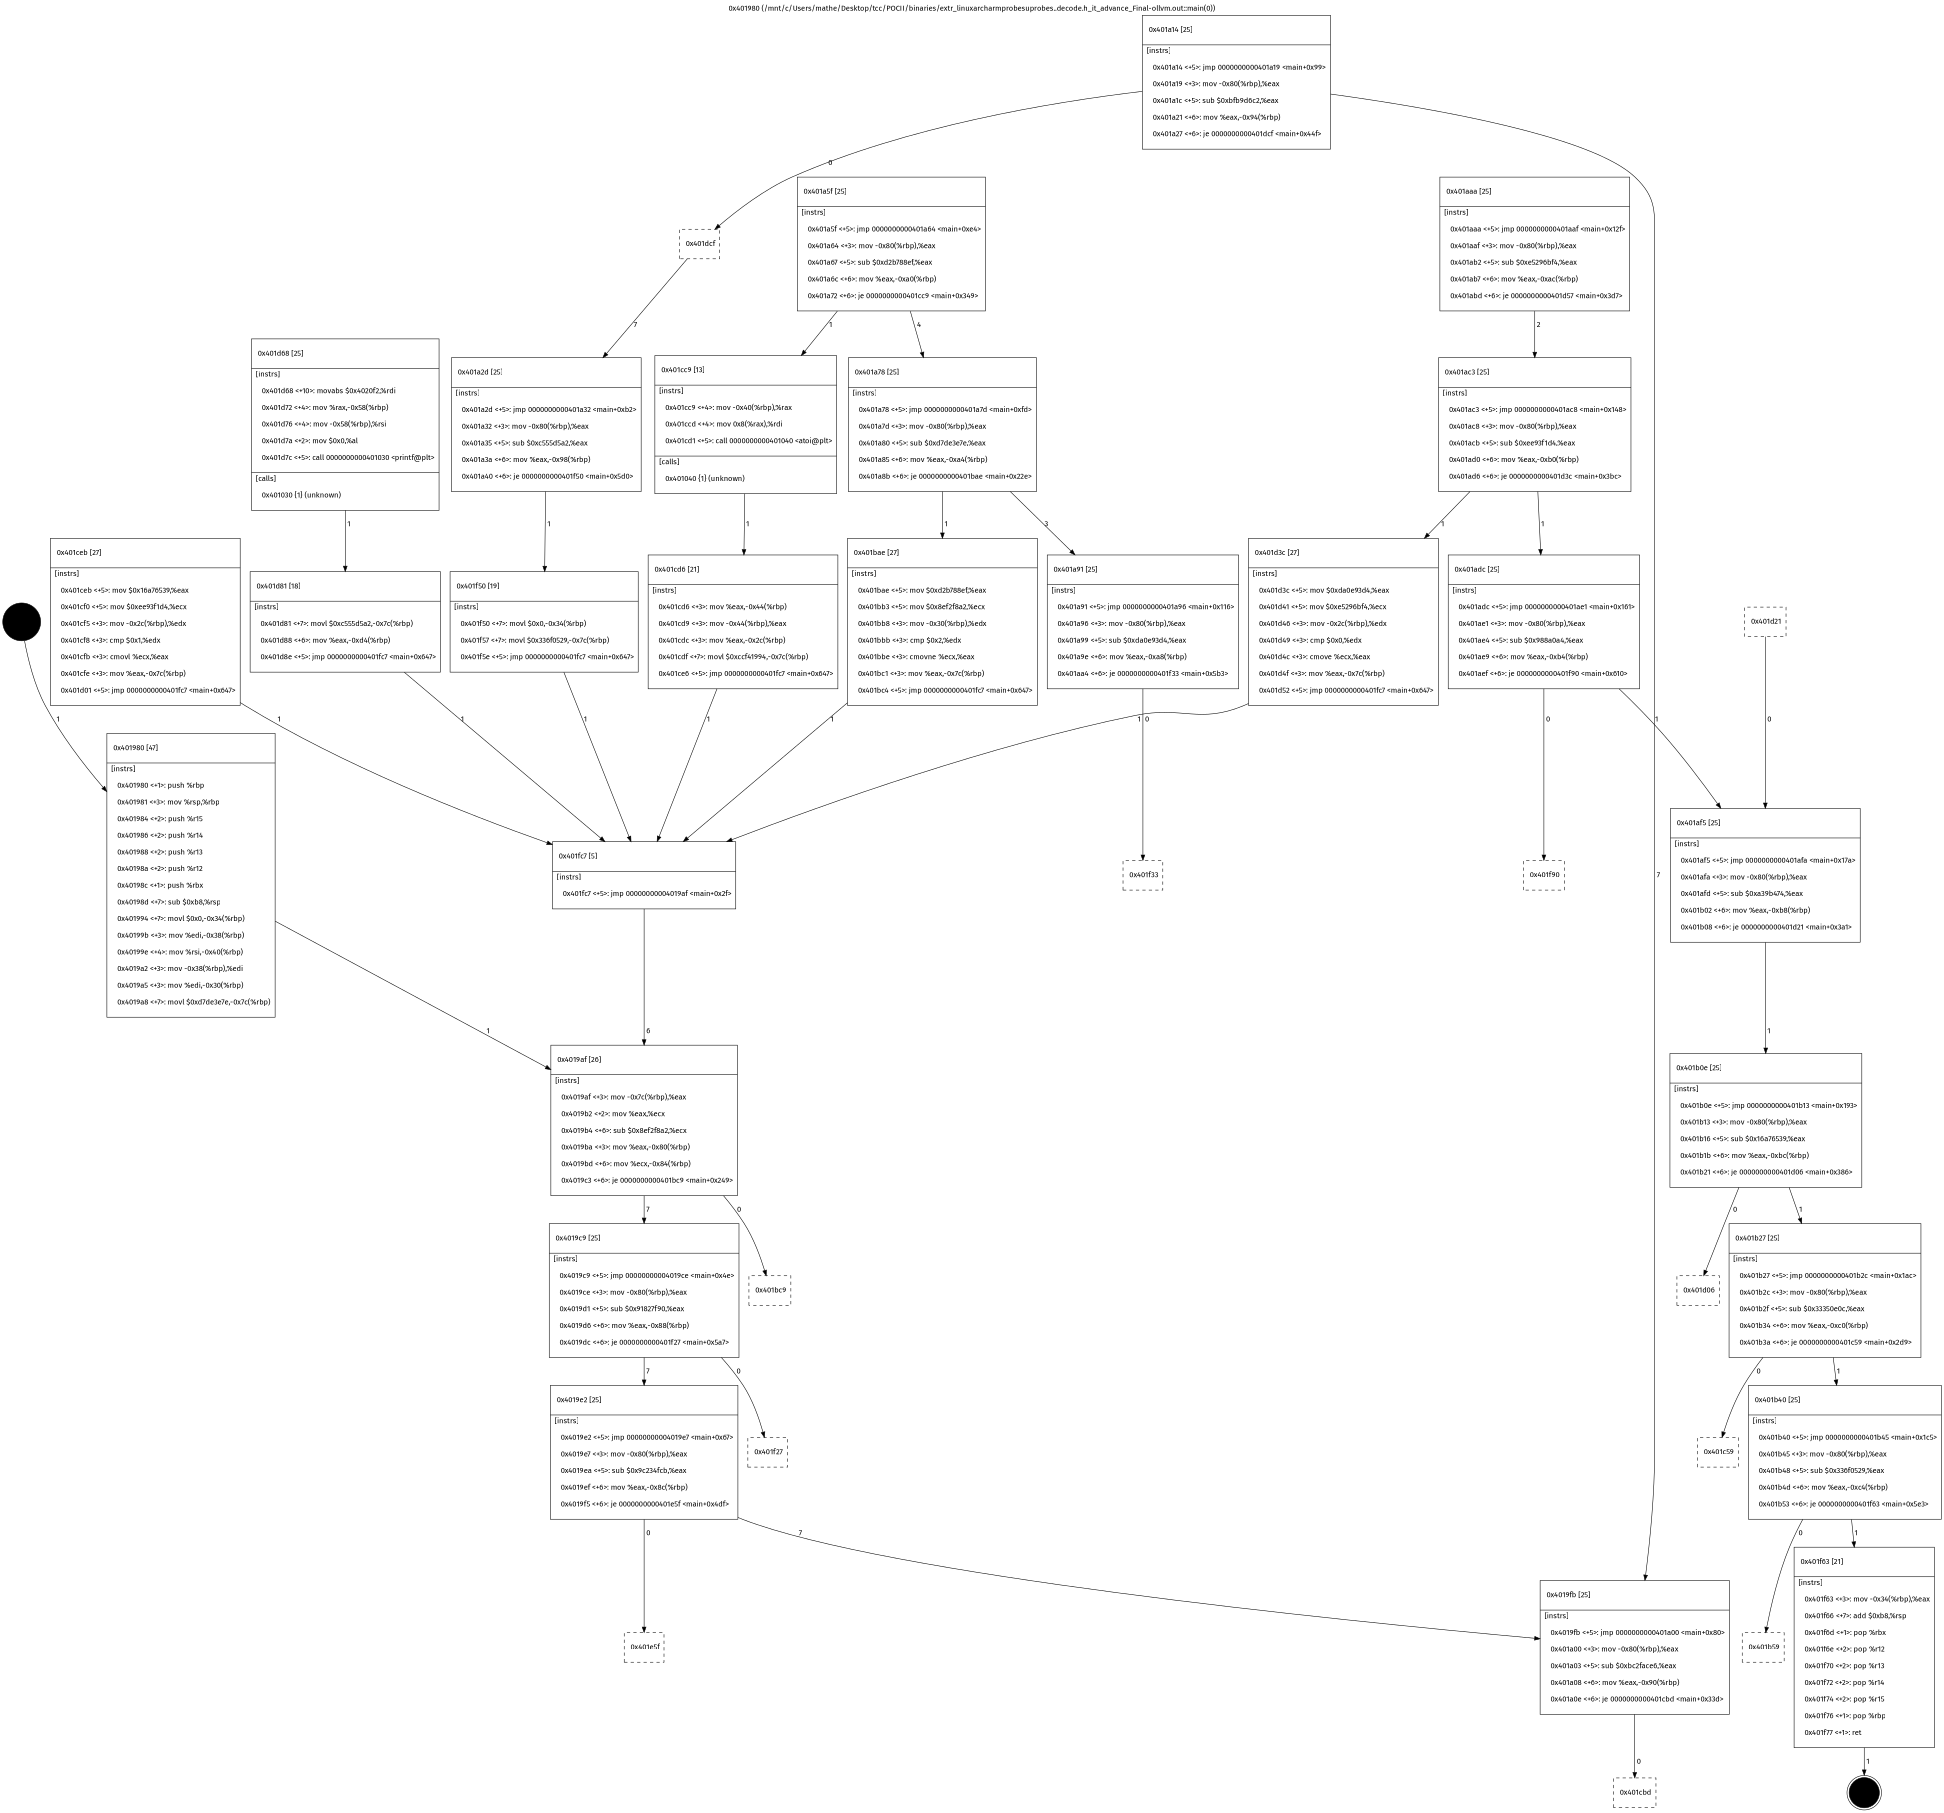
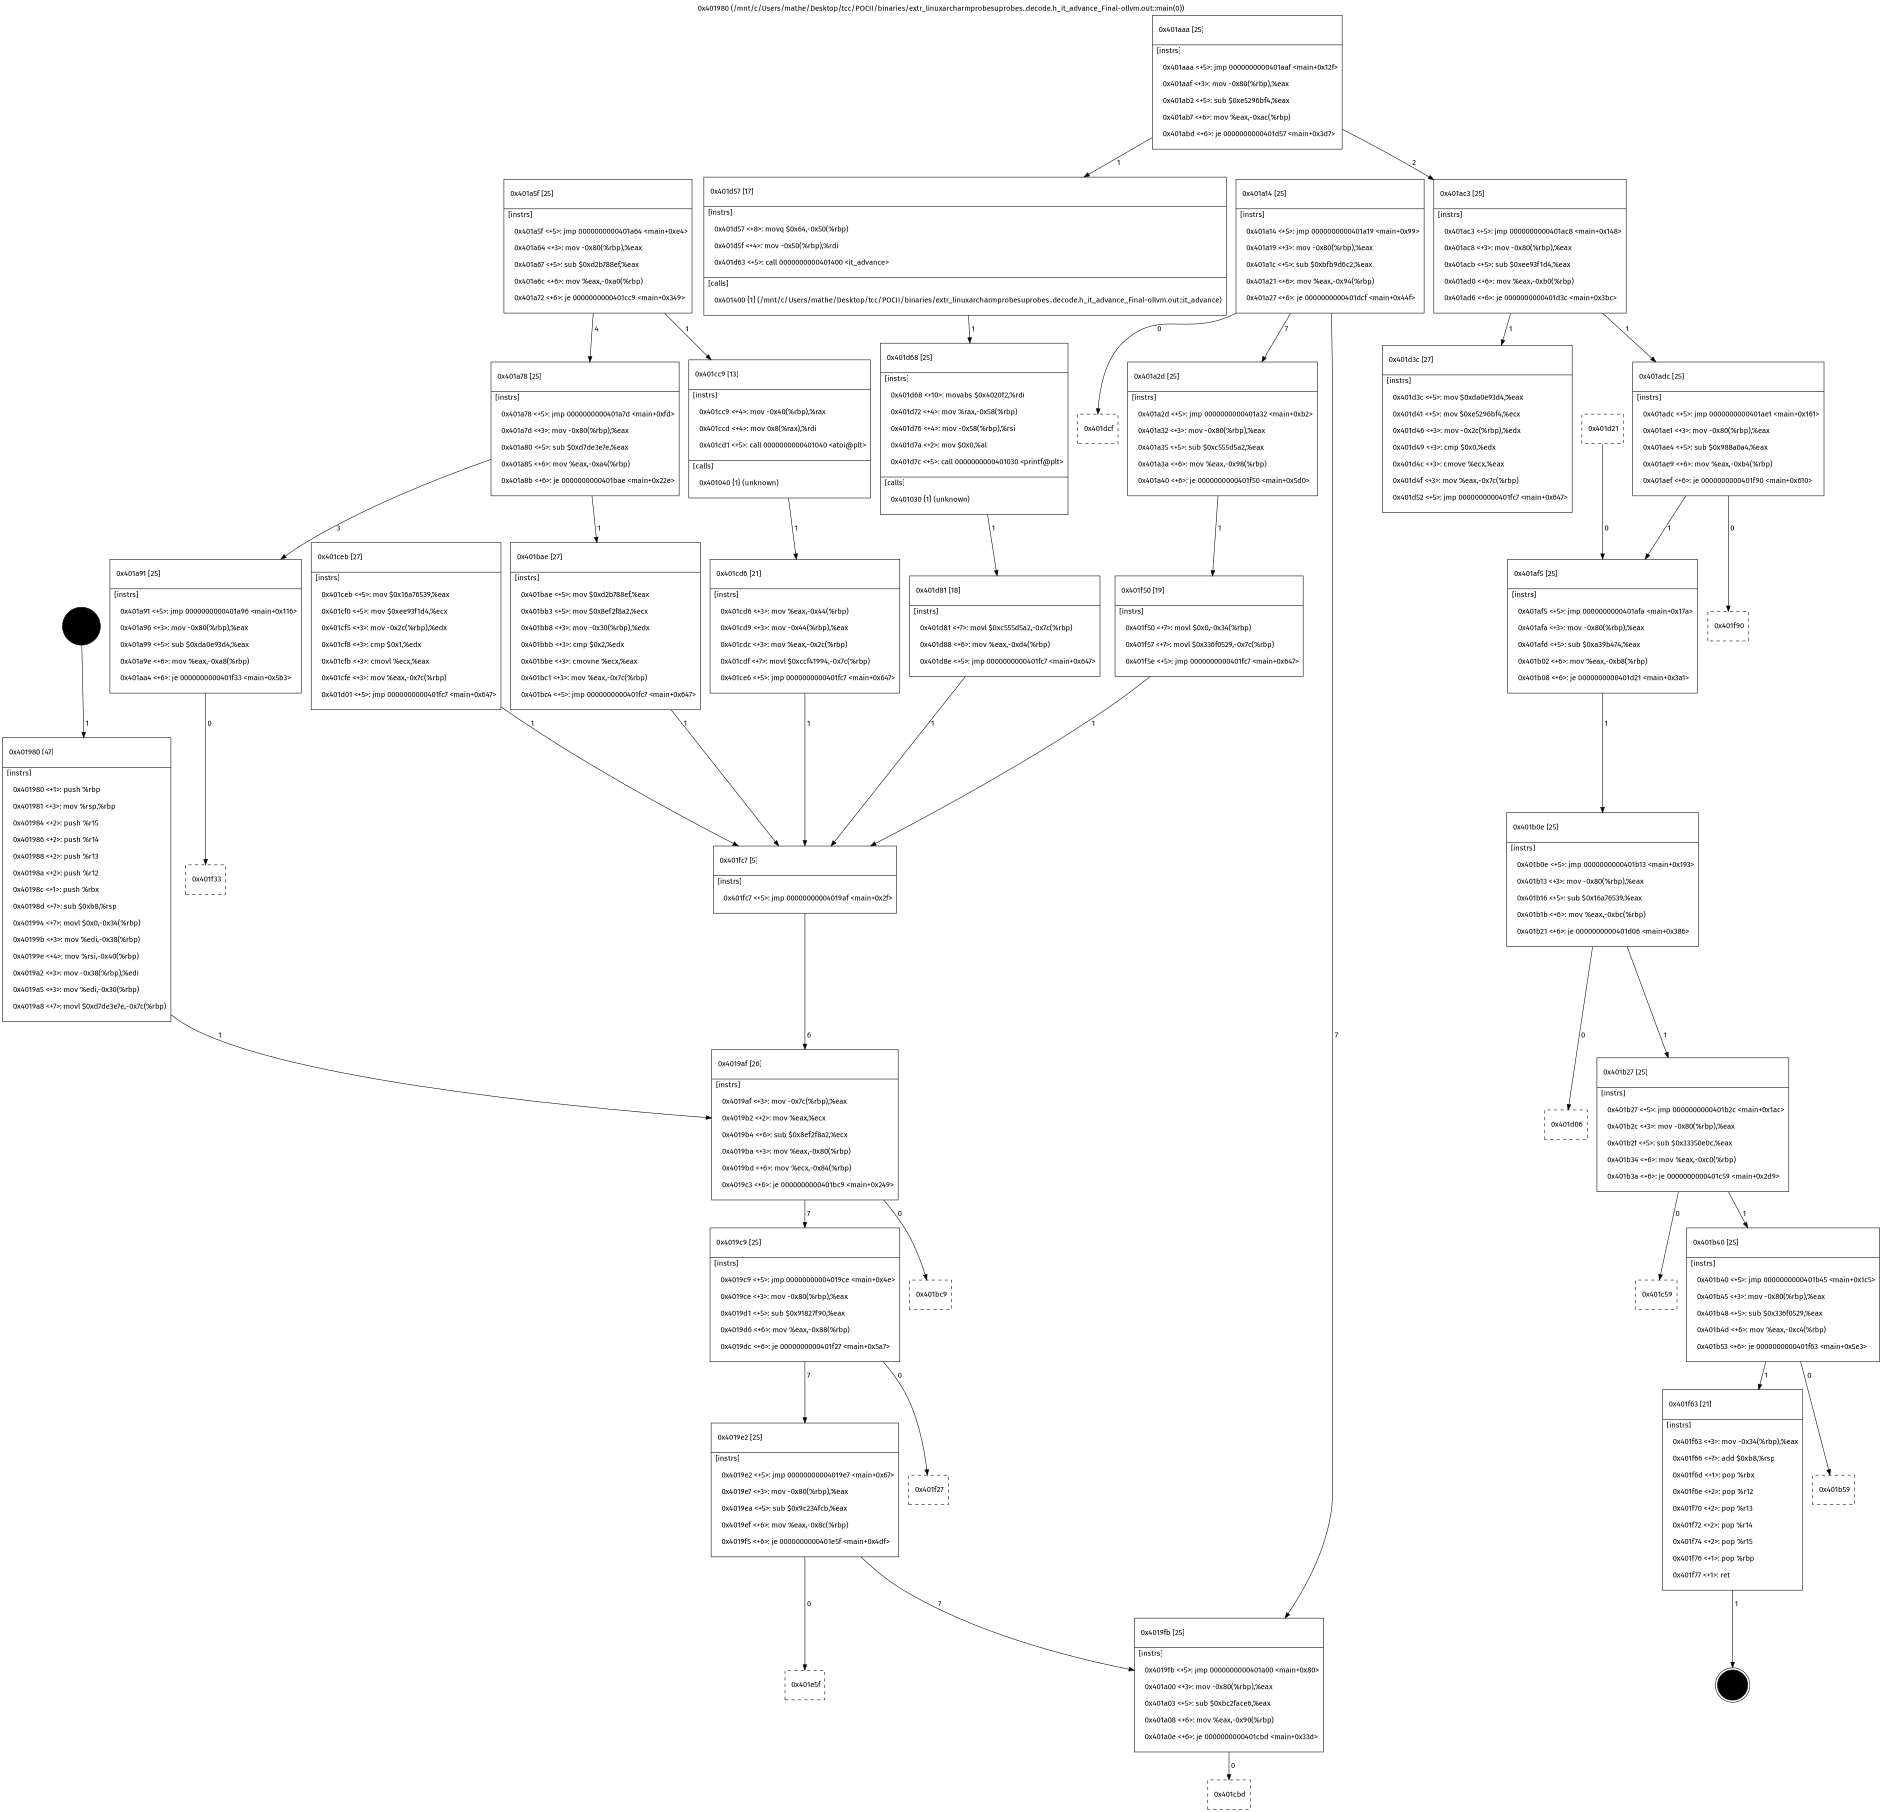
none -> (965, 246)
(647, 306) -> (1278, 335)
(986, 753) -> none
